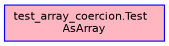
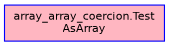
(84, 23) -> (84, 23)
